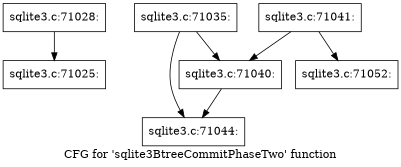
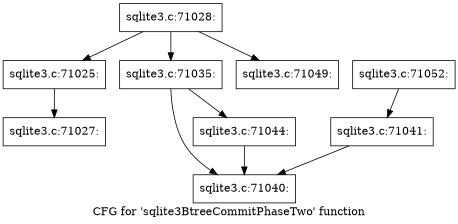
none -> (171, 42)
(326, 43) -> (394, 100)
none -> (287, 75)
(214, 100) -> (244, 156)
none -> (54, 132)
